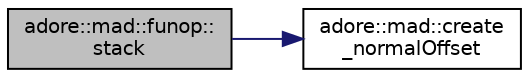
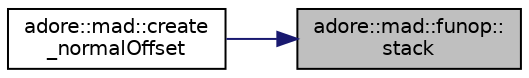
(257, 39) -> (252, 39)
